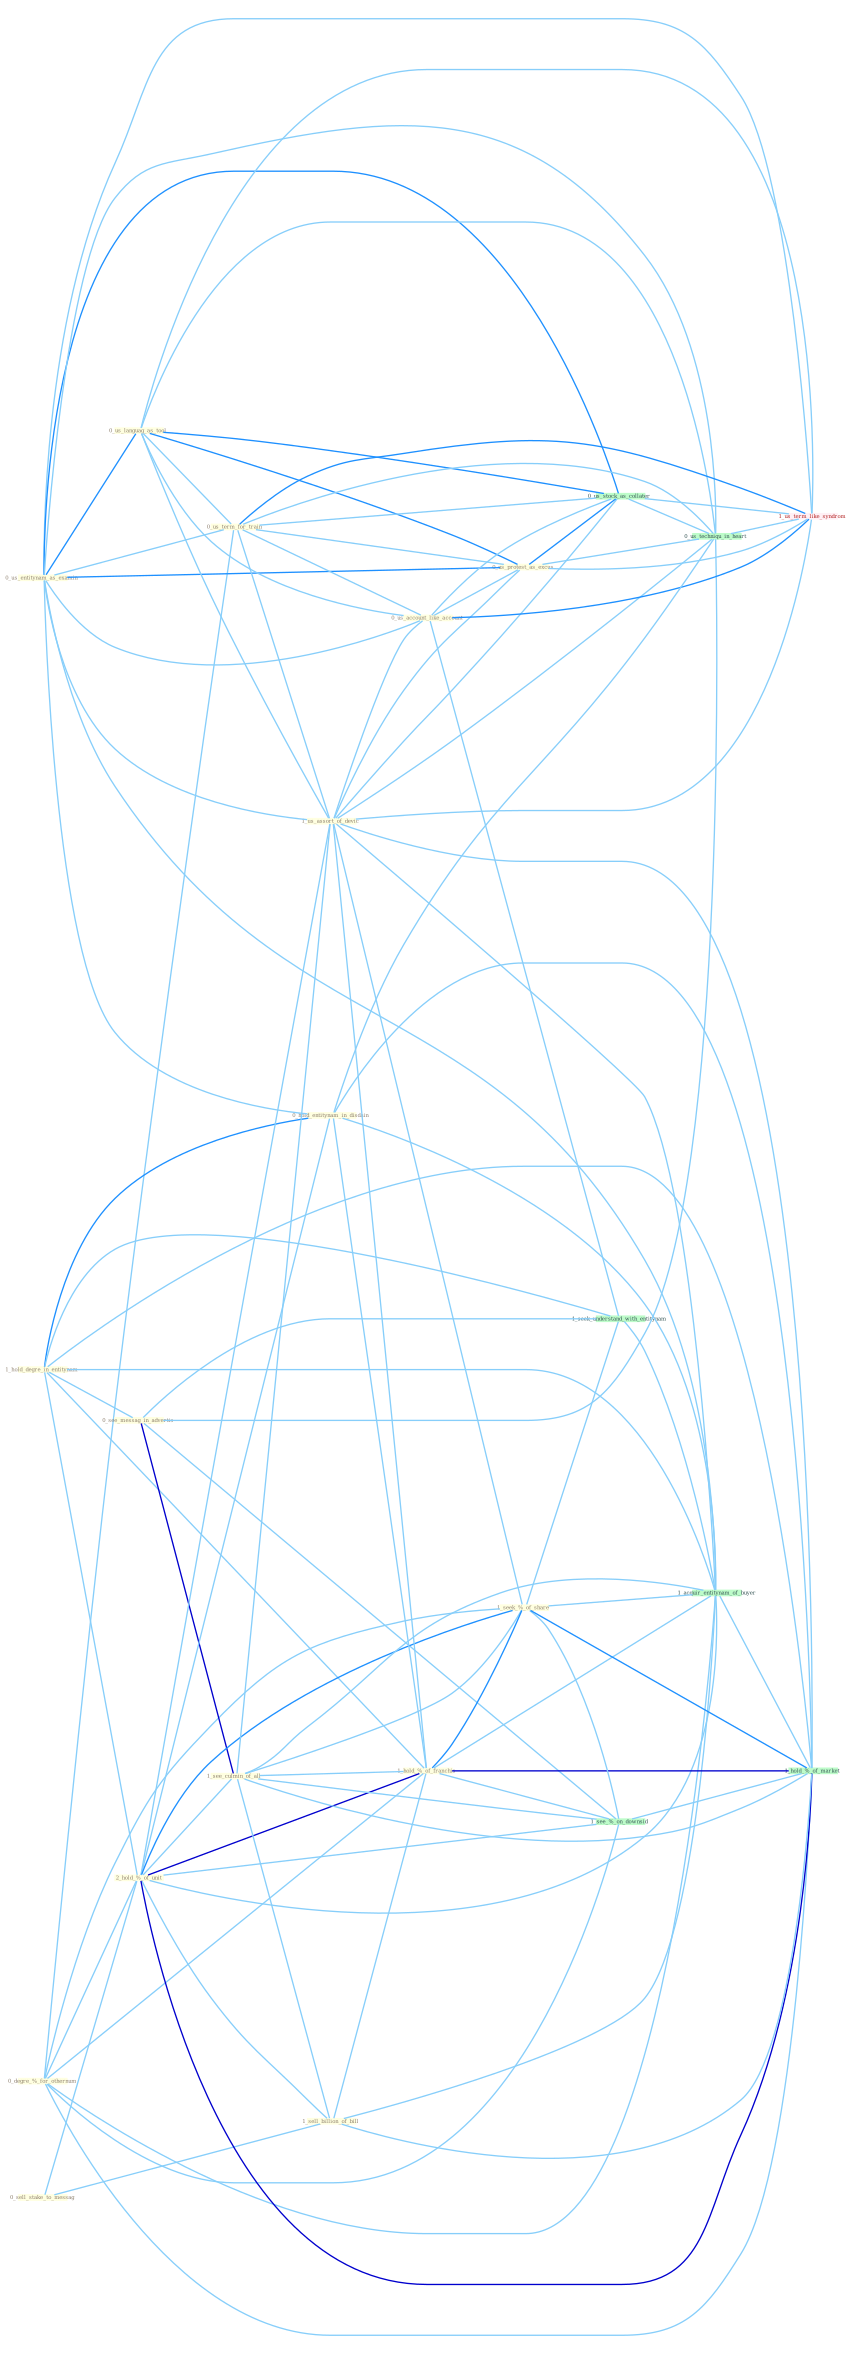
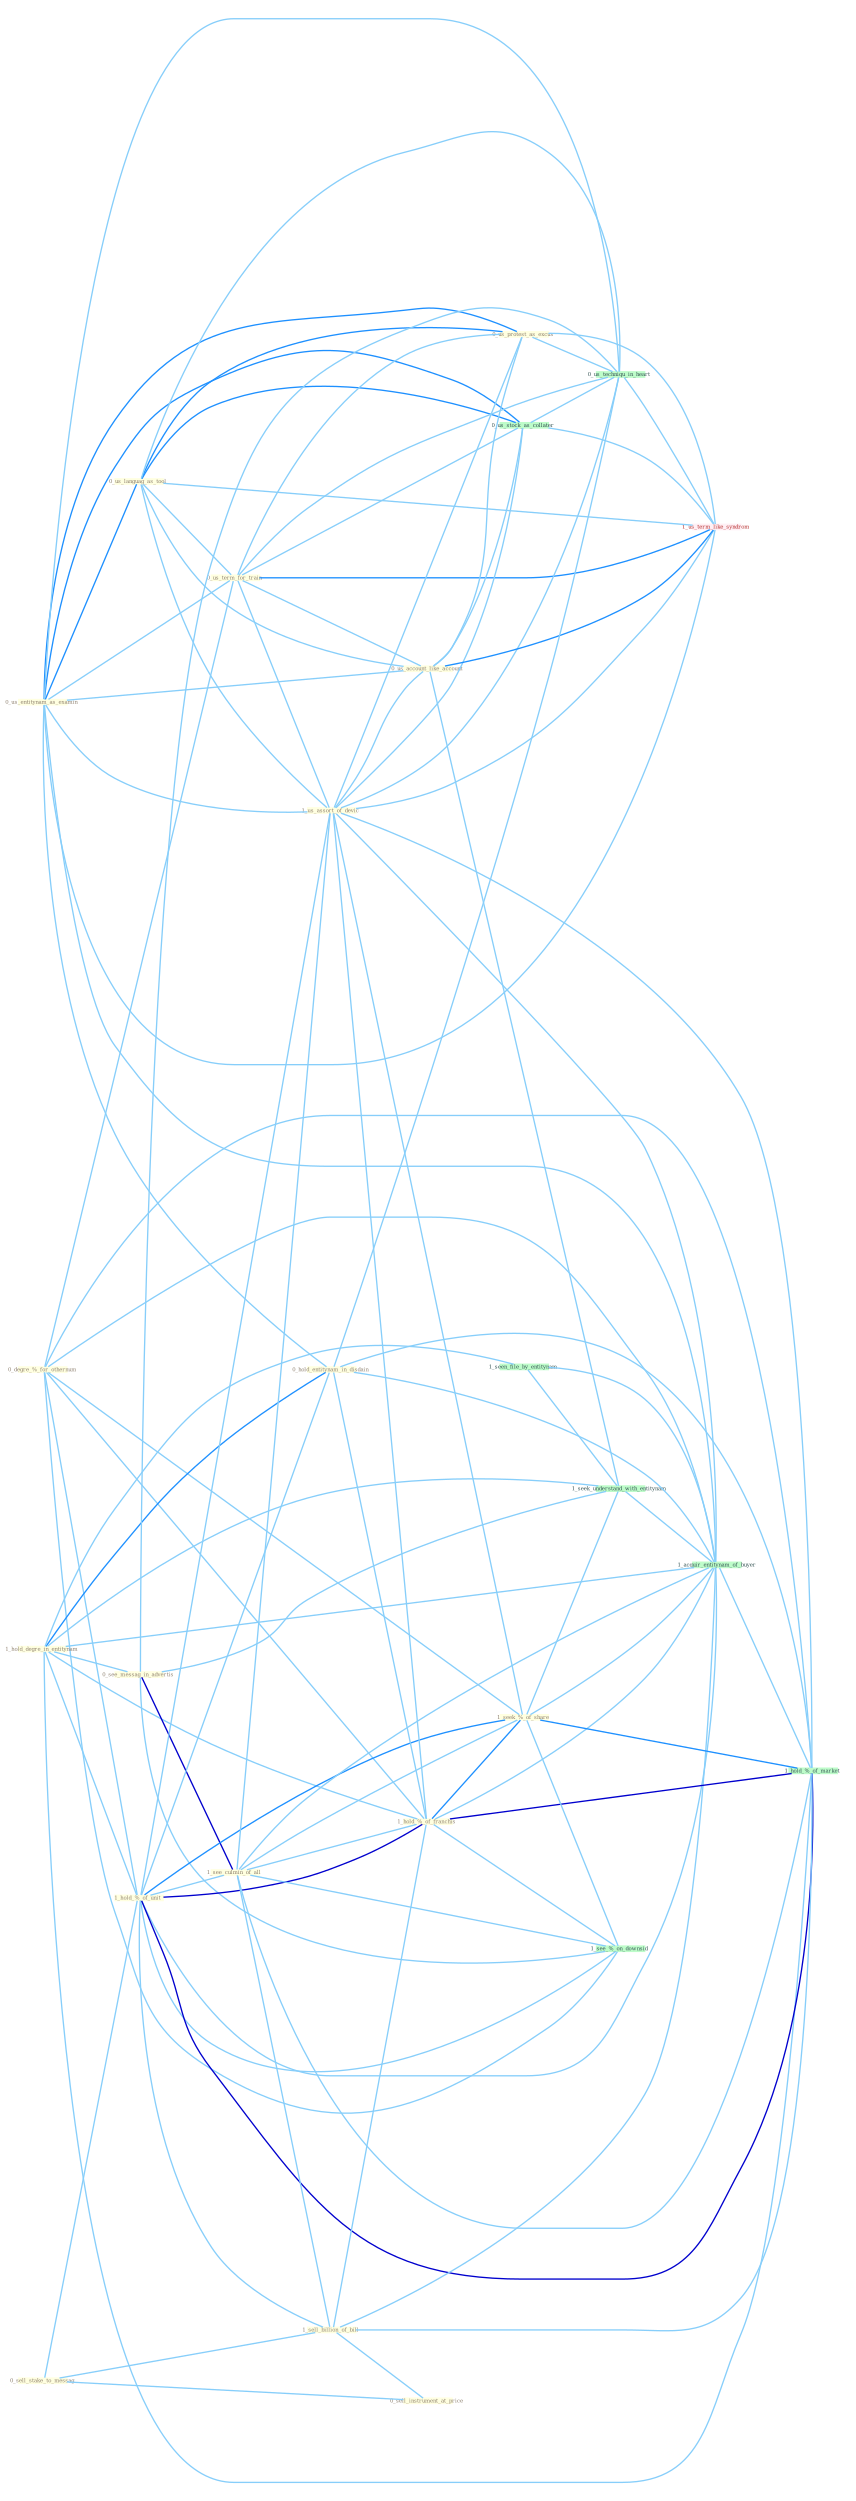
(572, 532) -> none
none -> (524, 1367)
(717, 1796) -> none
(139, 1878) -> (139, 1898)
none -> (428, 2401)
